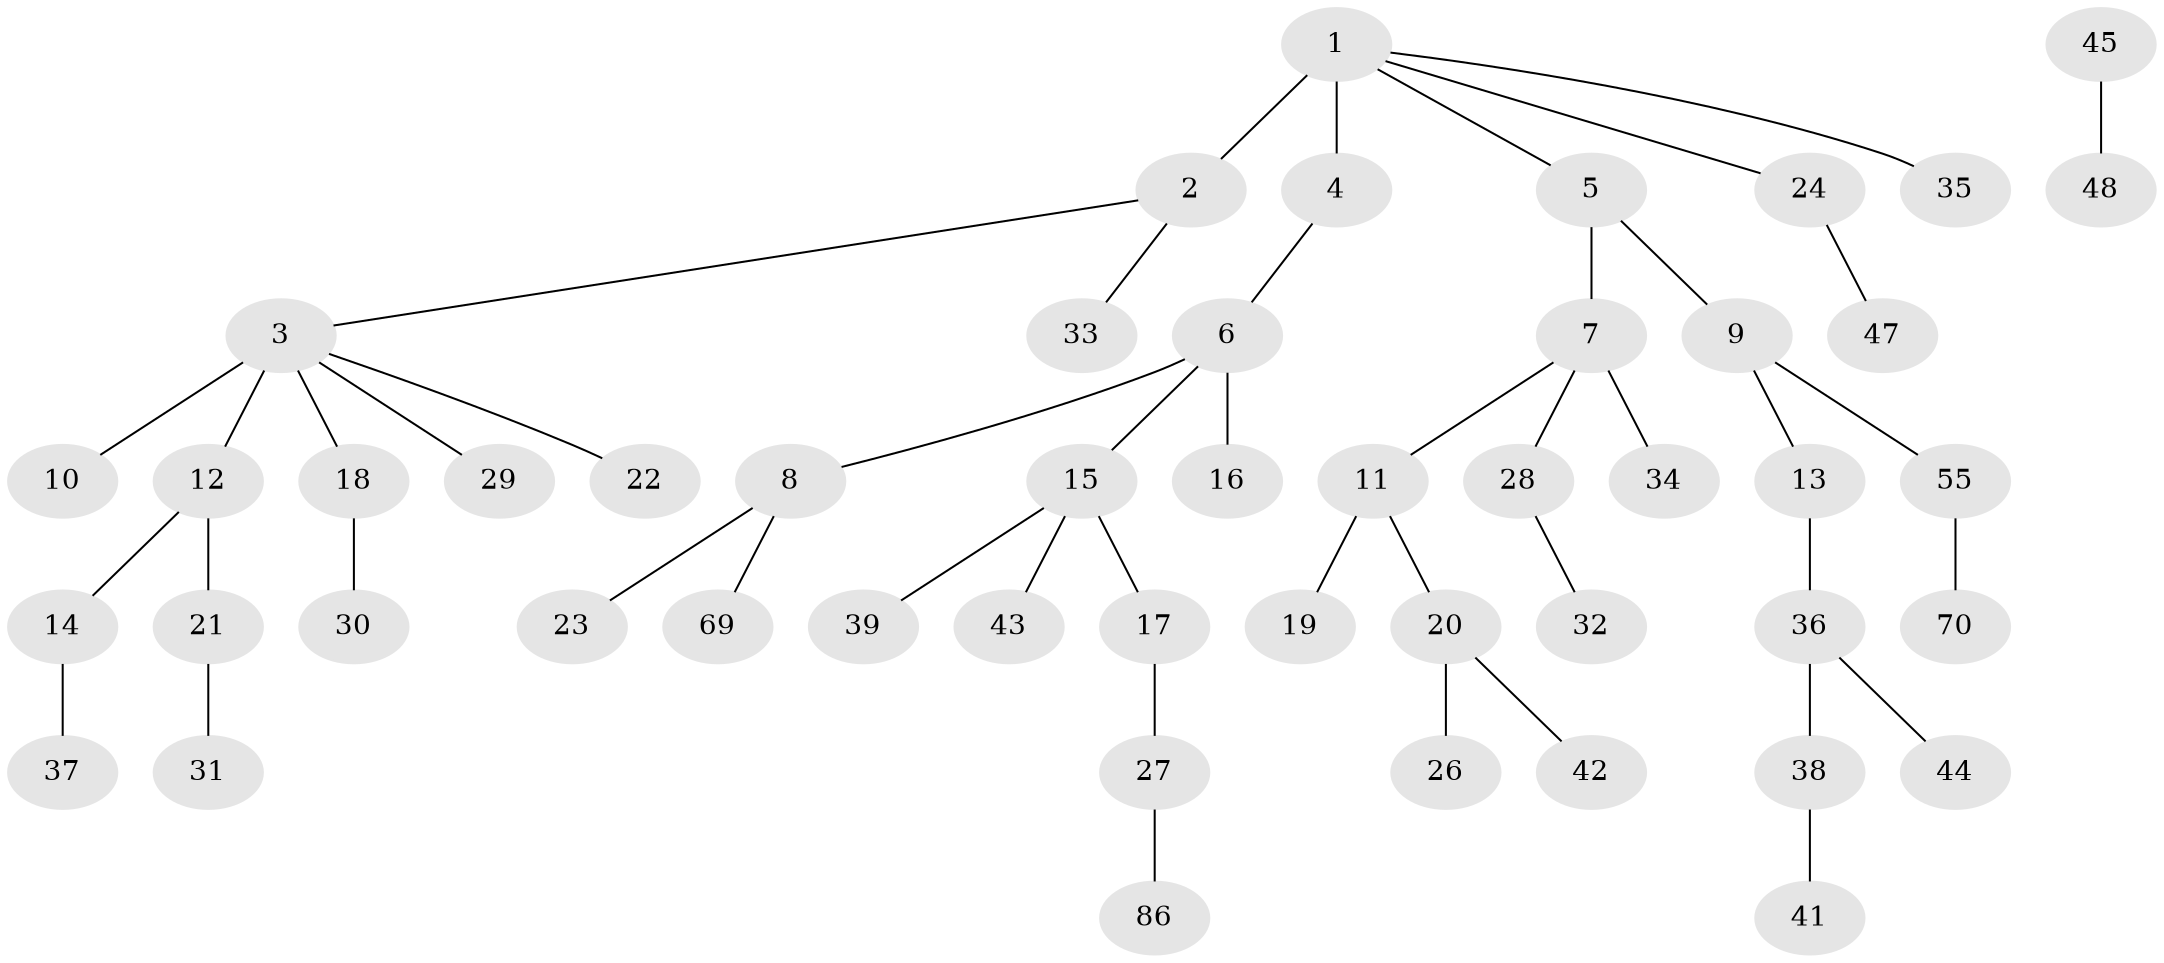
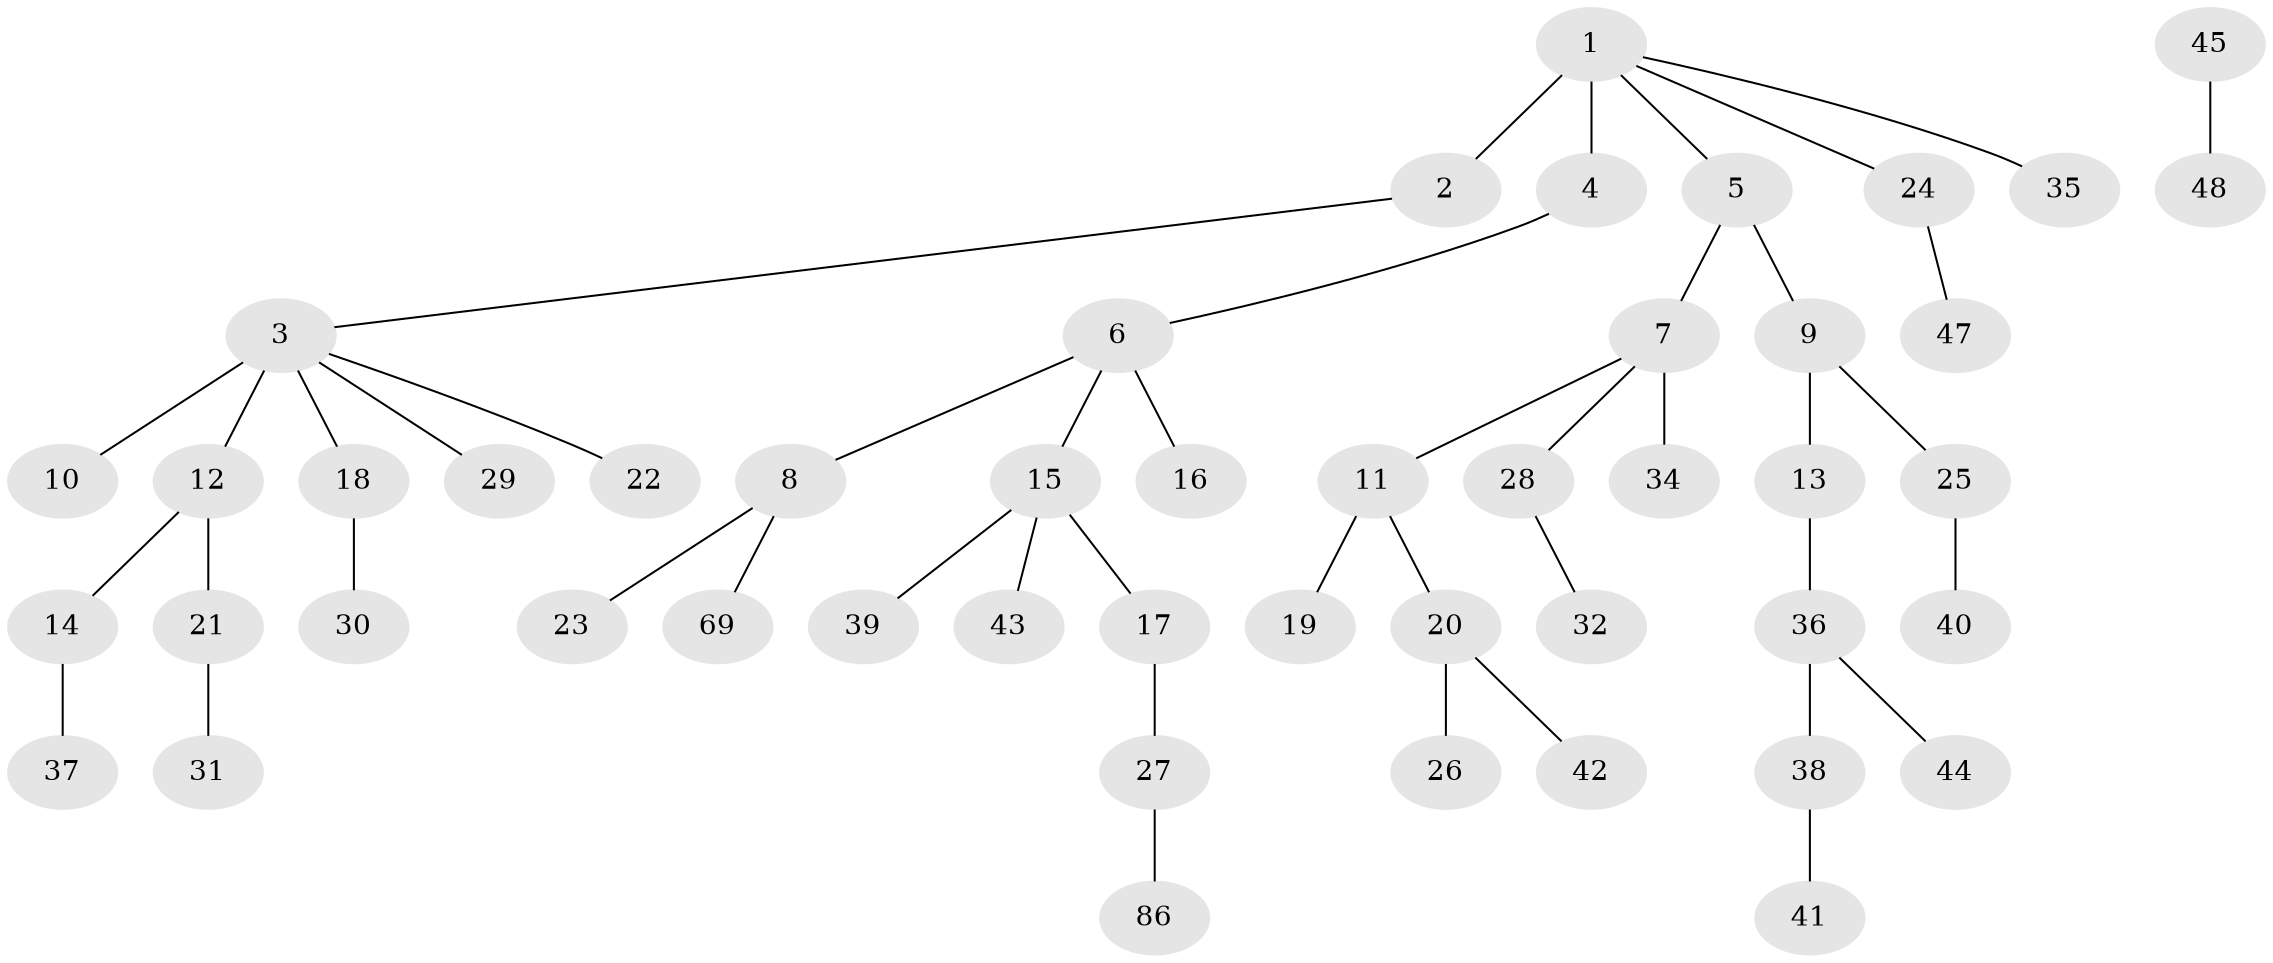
(1082, 336) -> none
(1955, 481) -> (1955, 481)
(1955, 627) -> (1955, 627)
